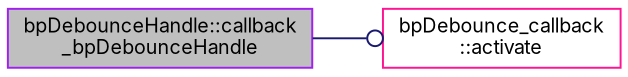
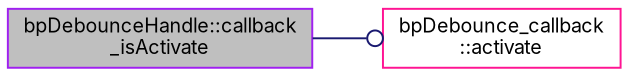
(160, 38) -> (160, 38)
